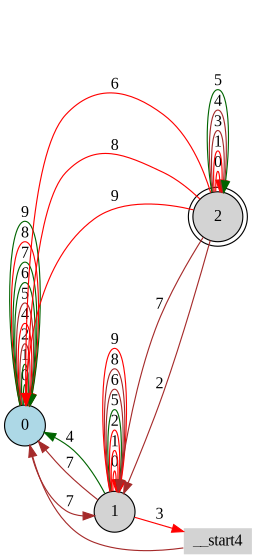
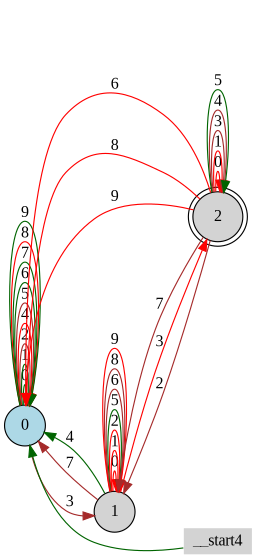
(70, 502) -> (70, 502)
(154, 523) -> (156, 369)
(86, 538) -> (86, 538)
